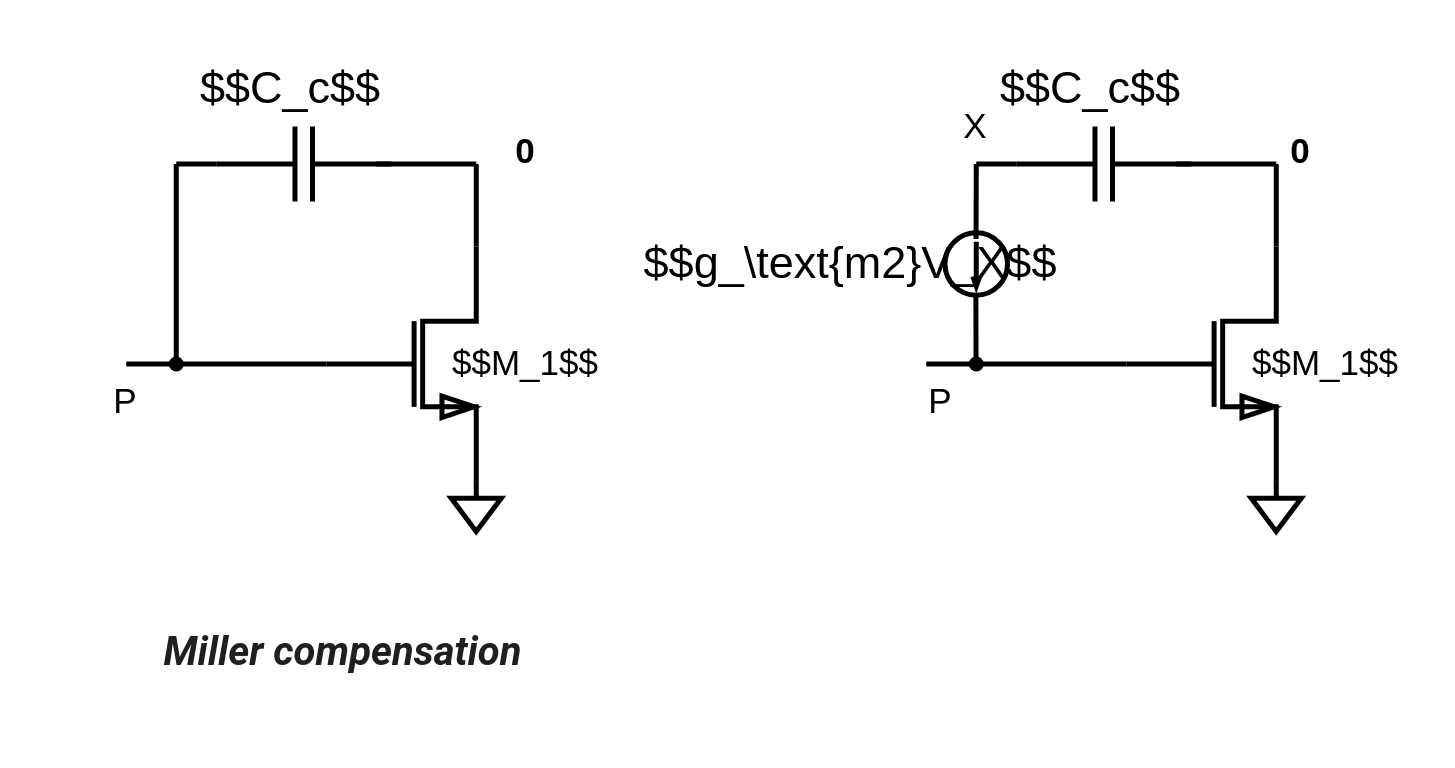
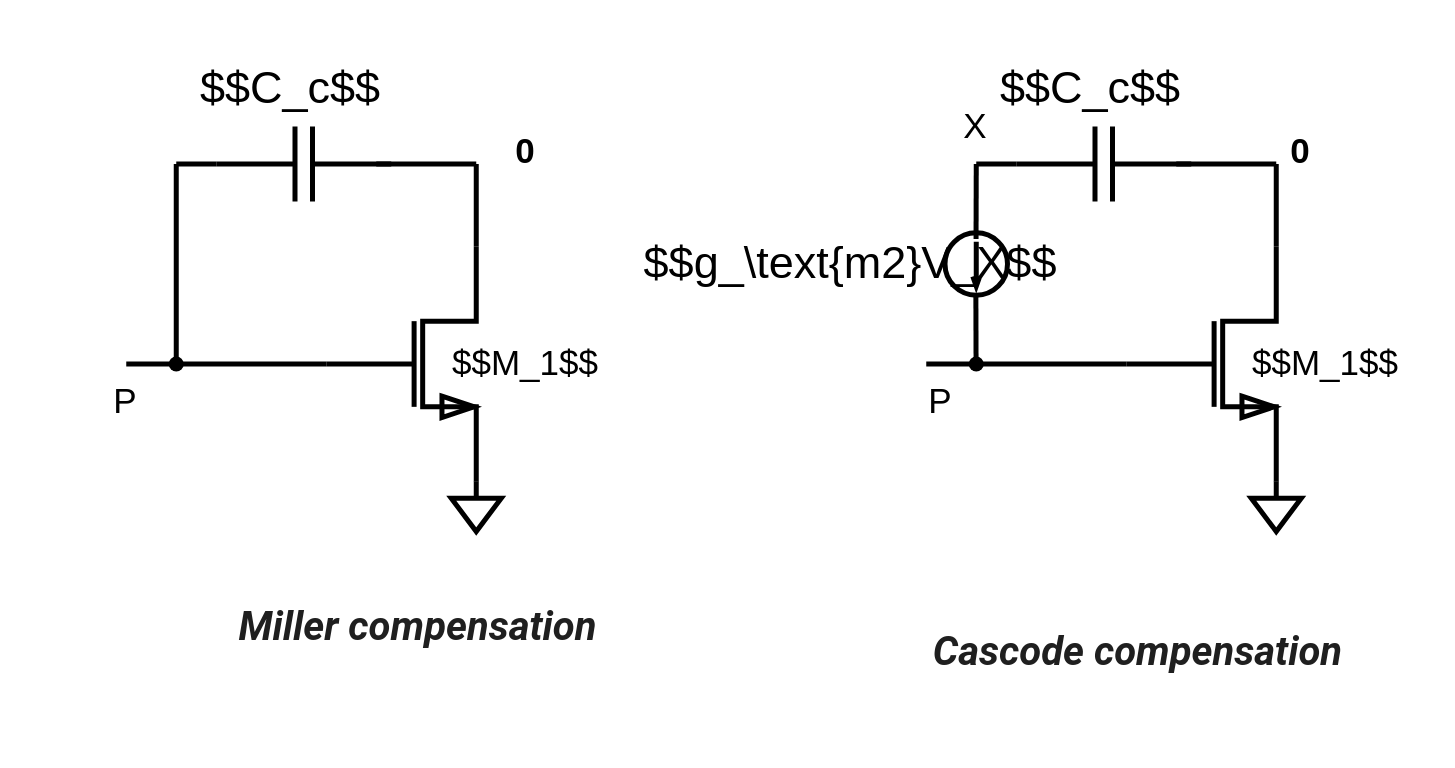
(344, 651) -> (419, 626)
none -> (1139, 651)
